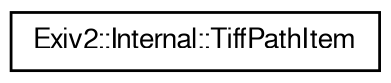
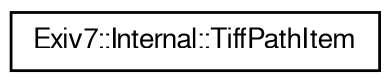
(195, 42) -> (195, 42)
